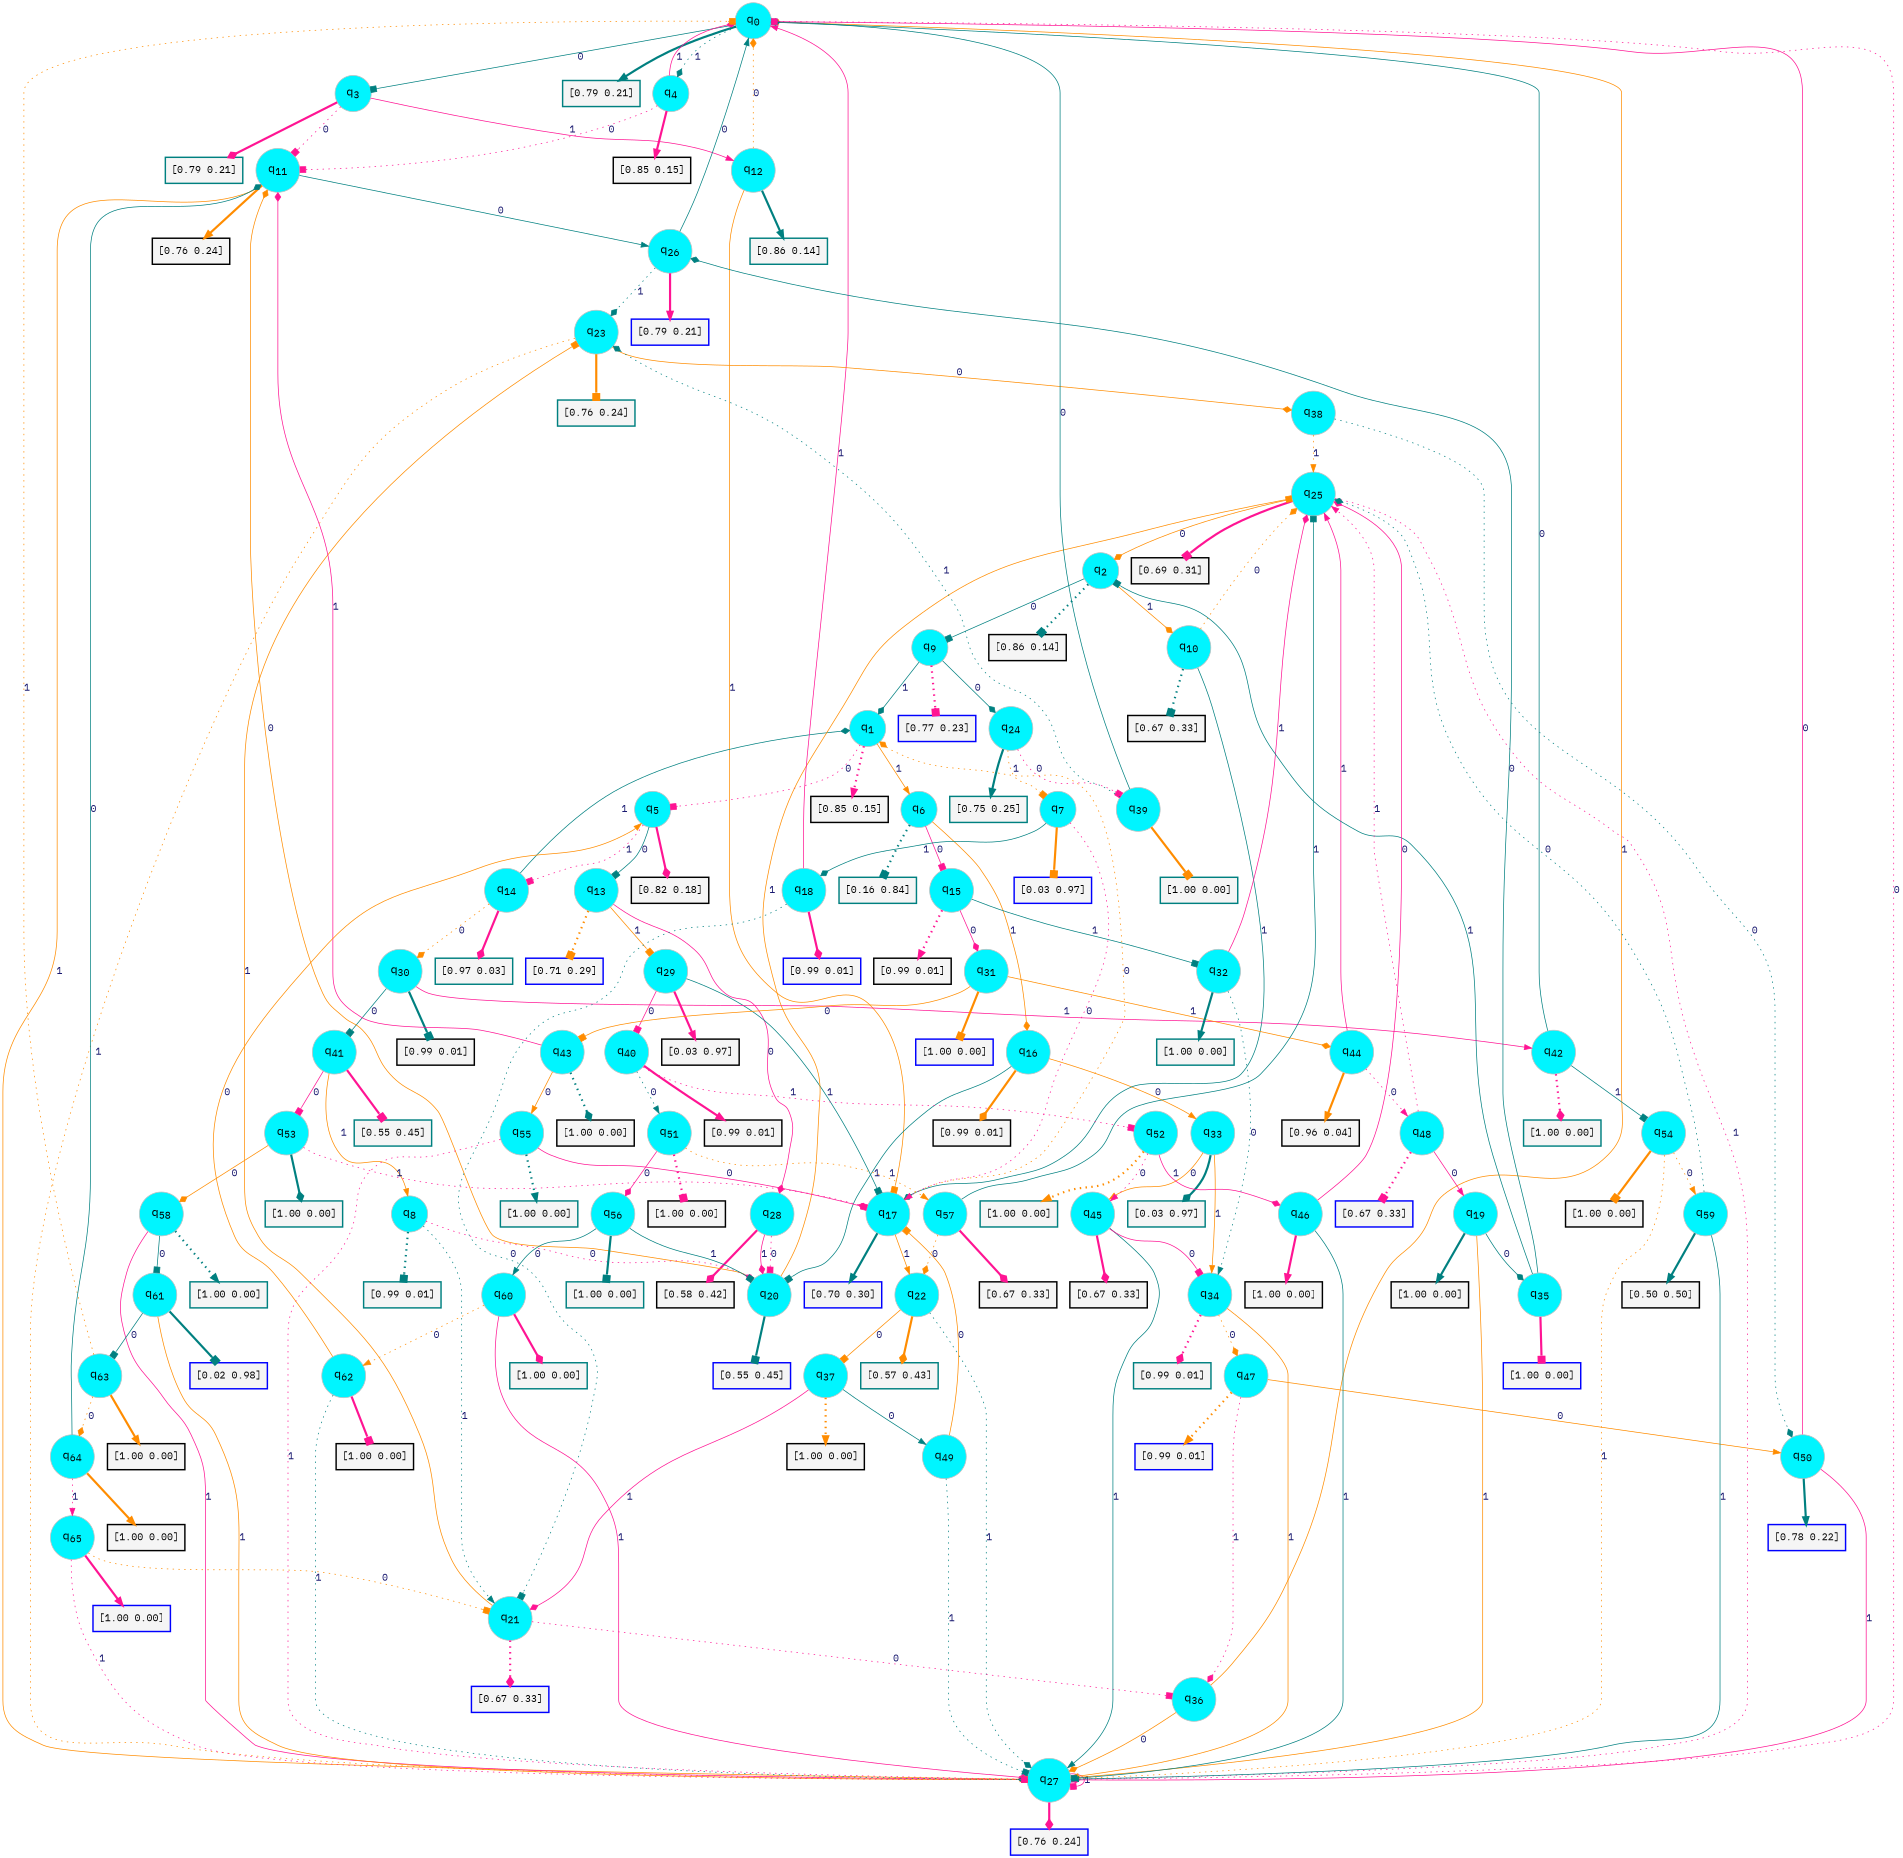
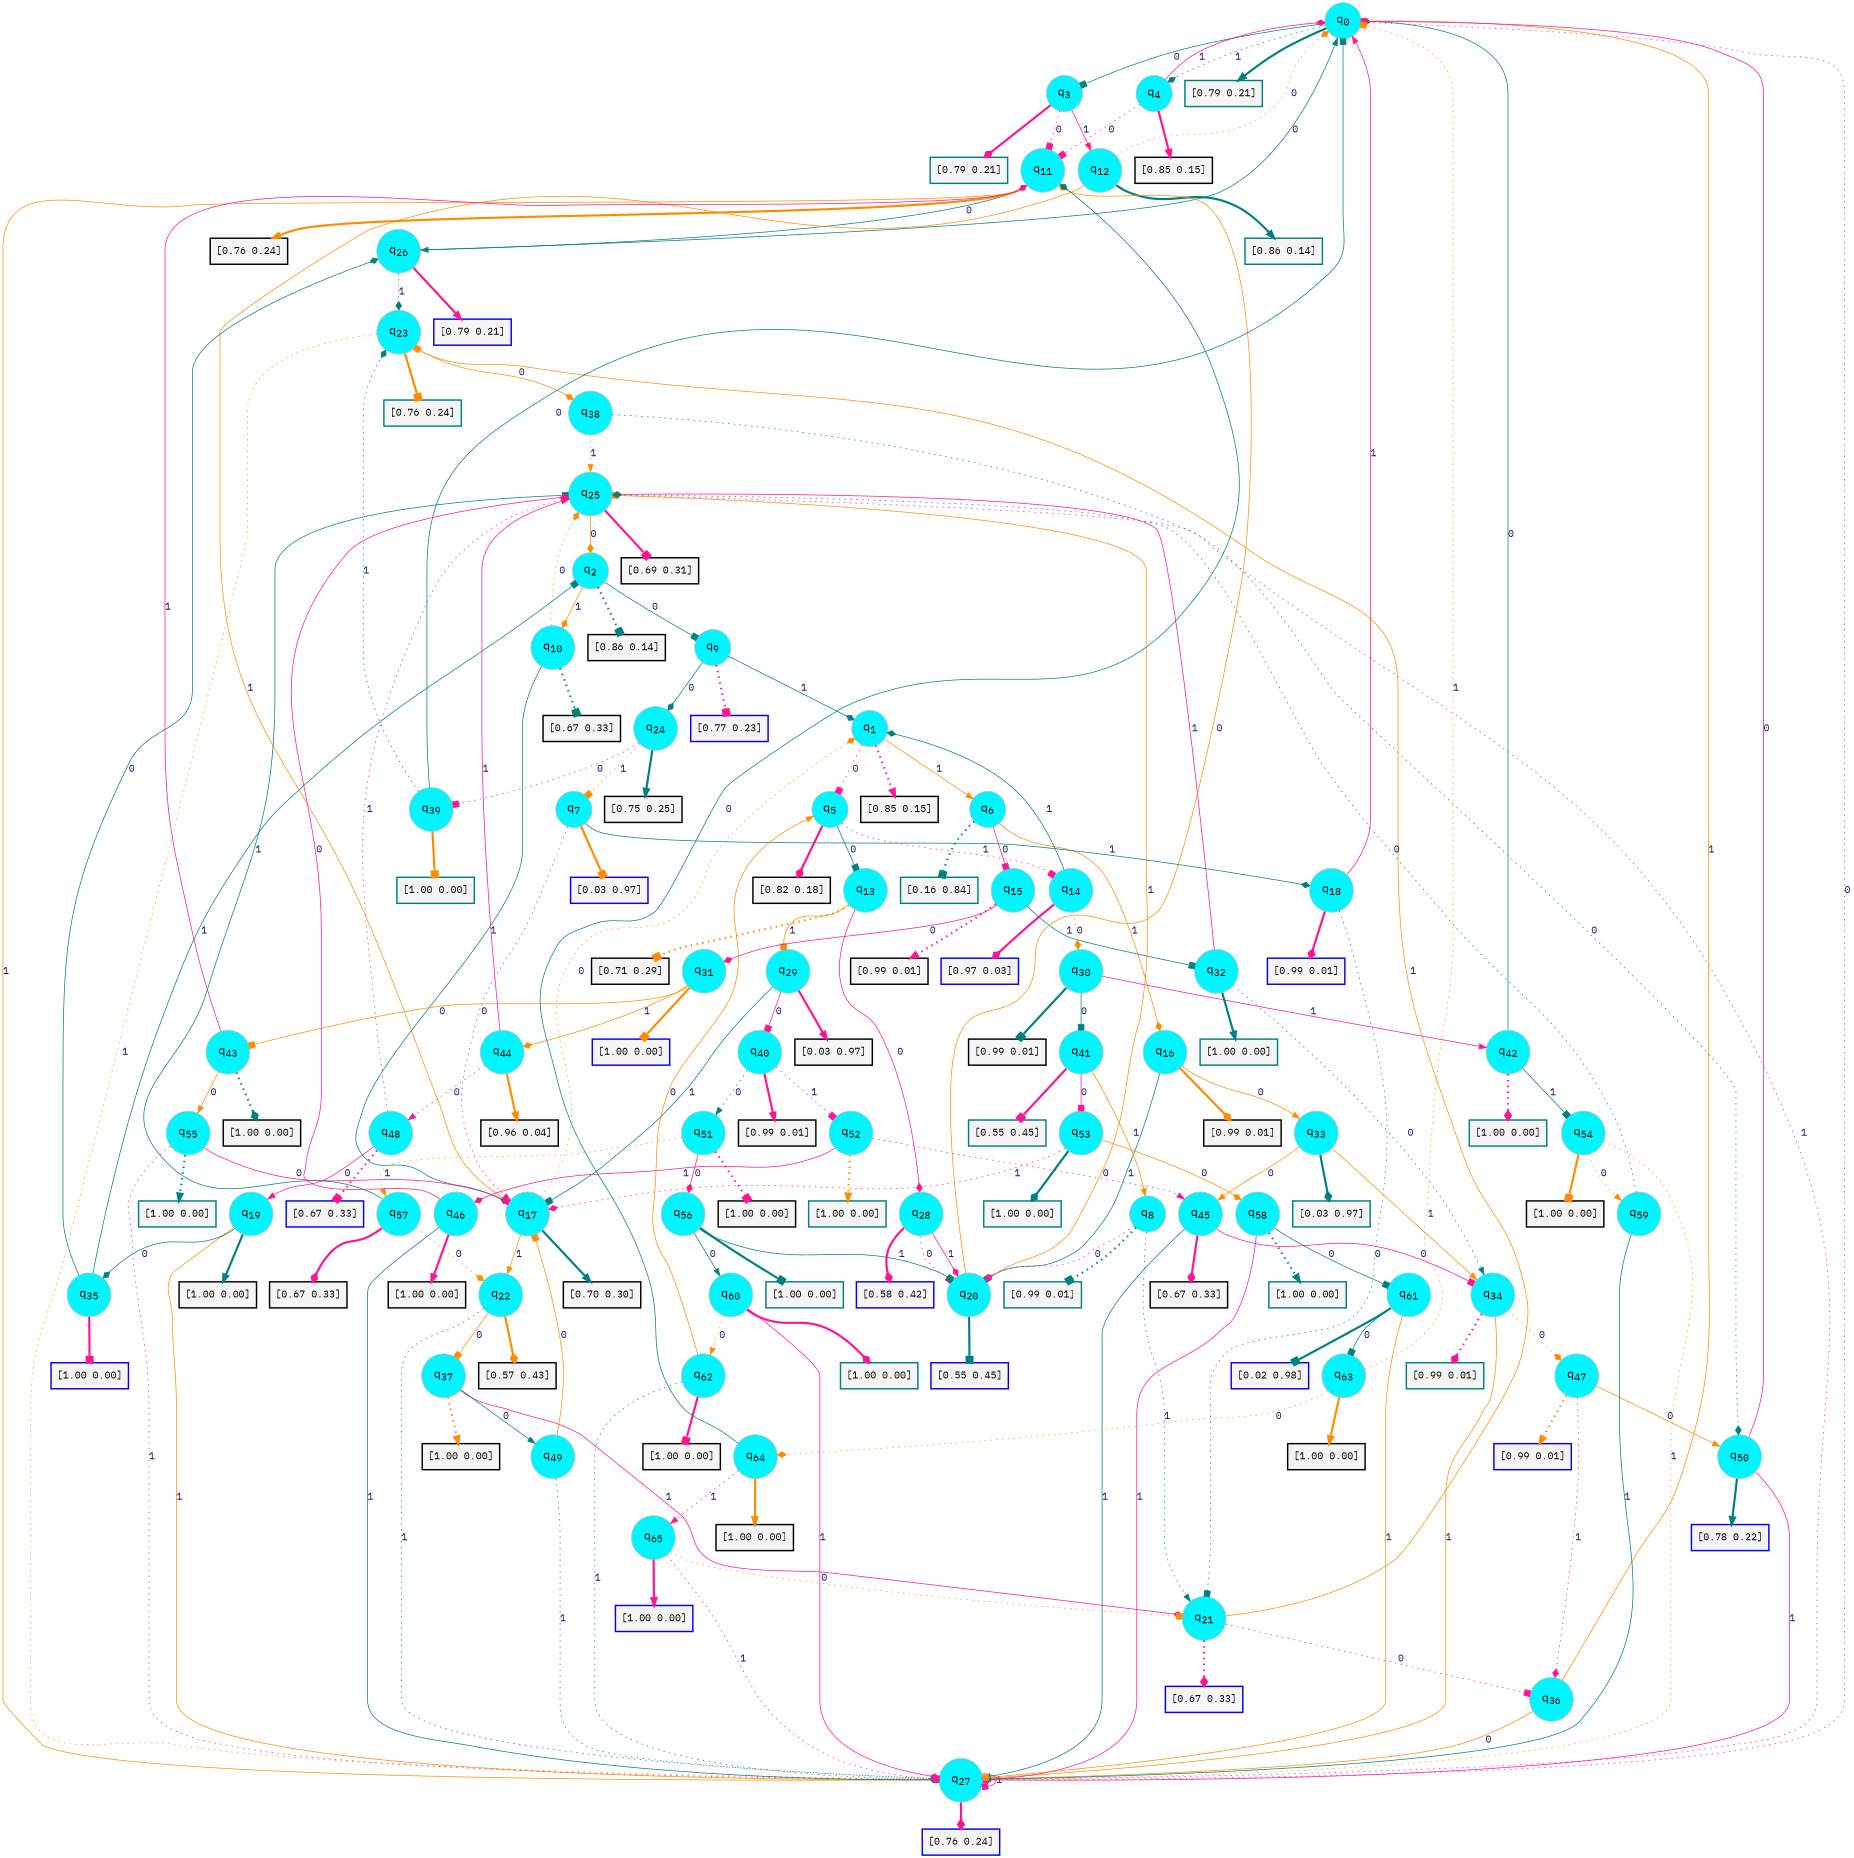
(988, 809) -> (643, 809)
(474, 971) -> (980, 971)
(564, 971) -> (630, 971)
(695, 1295) -> (895, 1295)
(843, 1295) -> (602, 1295)
(1661, 1295) -> none
(899, 1376) -> (517, 1376)
